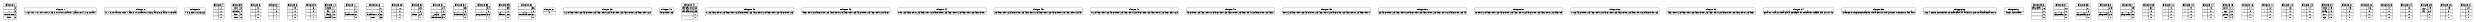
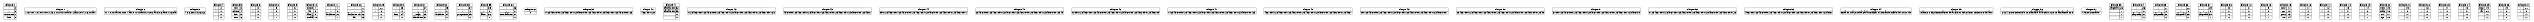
(274, 11) -> none
none -> (1116, 11)
(2208, 11) -> none
(373, 17) -> (354, 17)
